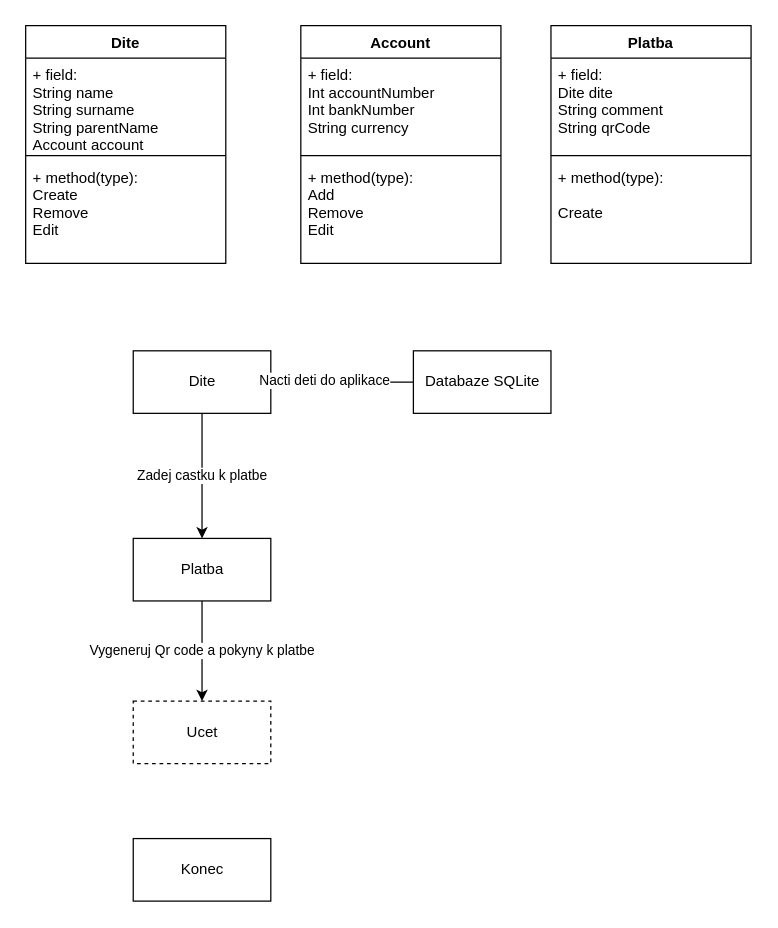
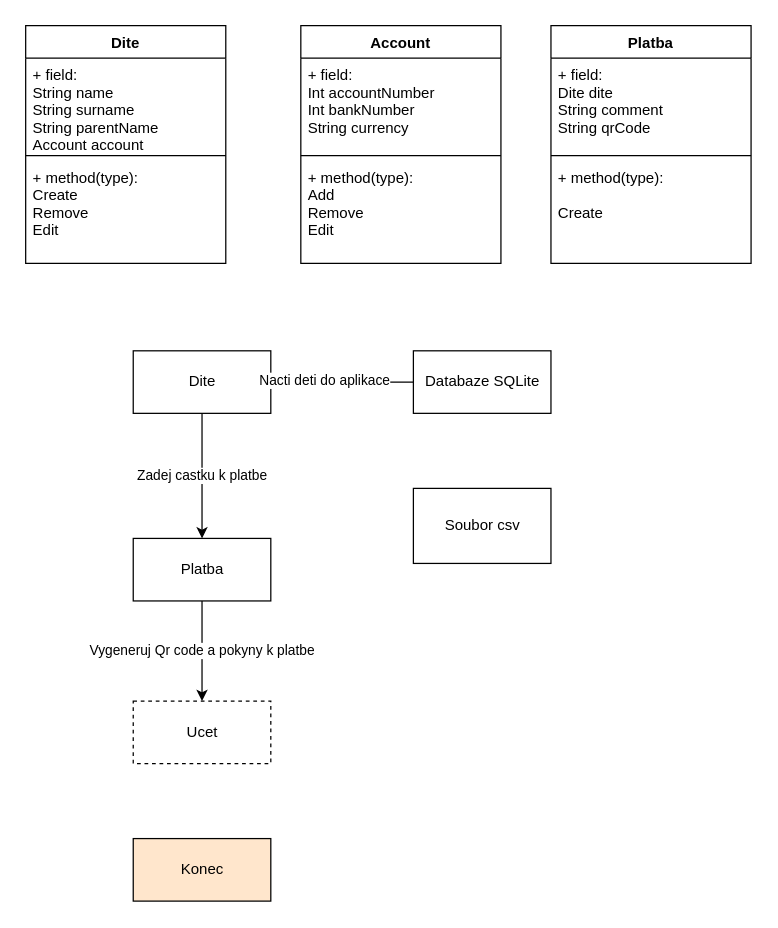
none -> (482, 526)
(202, 869) -> (202, 869)
